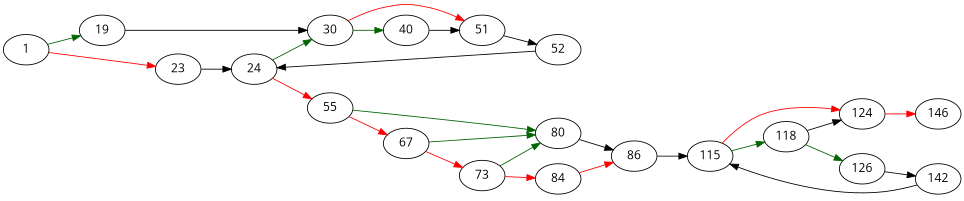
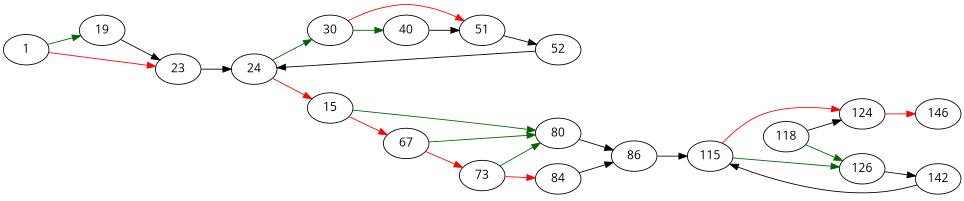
(212, 30) -> (136, 48)
(330, 108) -> (330, 108)
(744, 147) -> (782, 162)
(592, 169) -> (592, 169)
